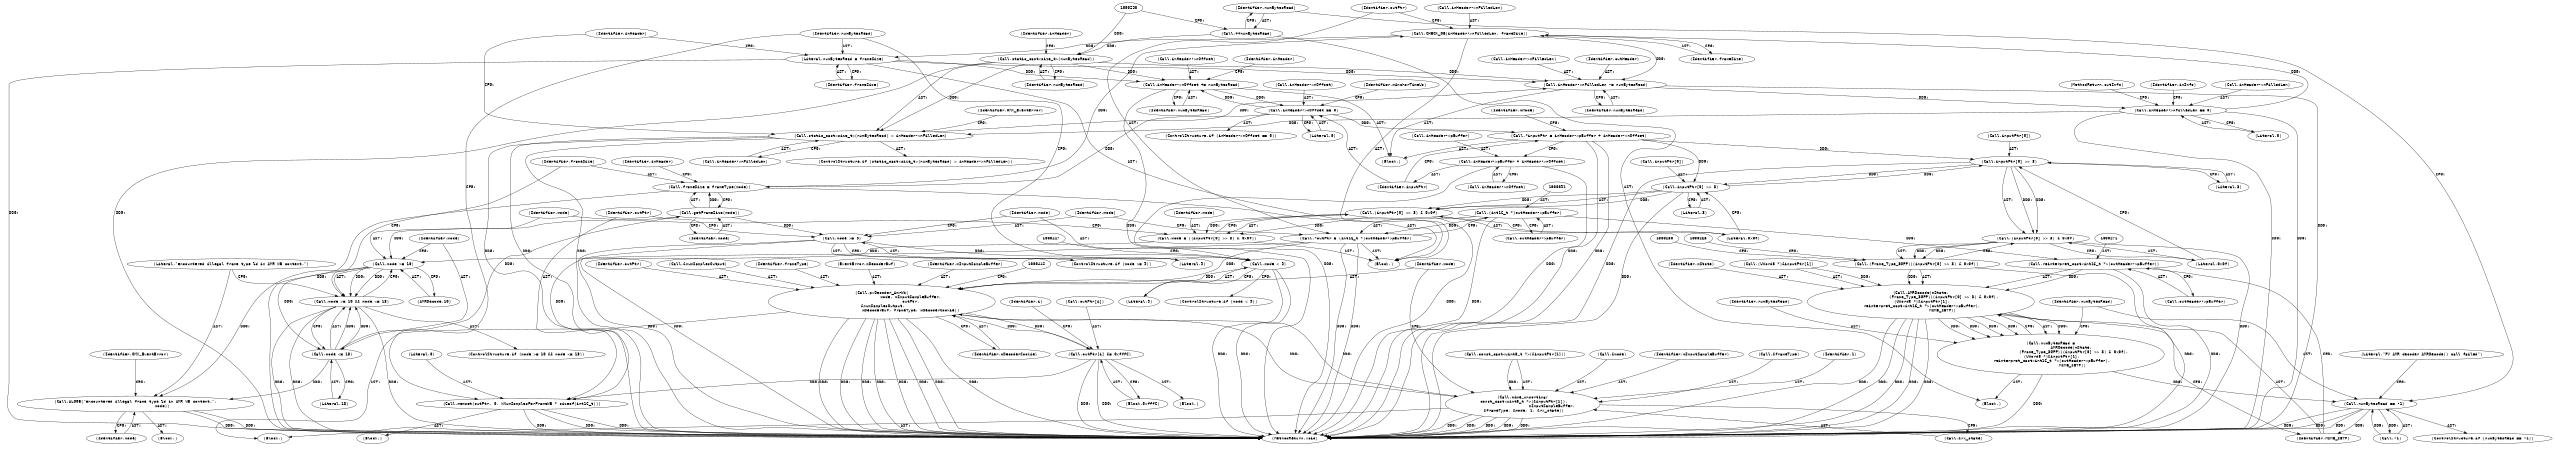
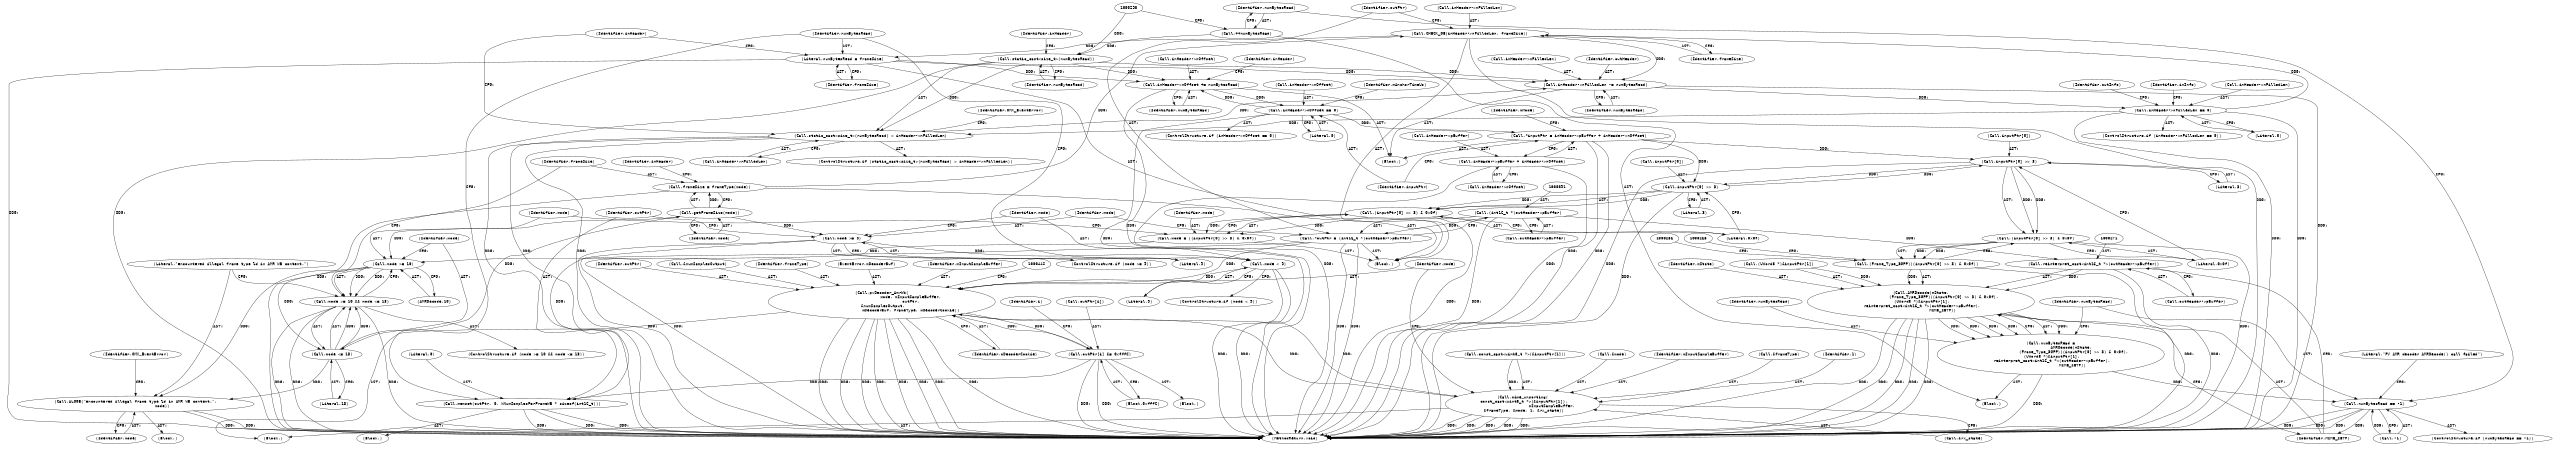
(2097, 85) -> (2097, 85)
none -> (2162, 136)
(1436, 170) -> (1559, 152)
(1028, 181) -> (1124, 247)
(1051, 239) -> none
(1665, 239) -> (1665, 239)
(319, 327) -> (319, 327)
none -> (2256, 333)
(2395, 426) -> (2395, 426)
